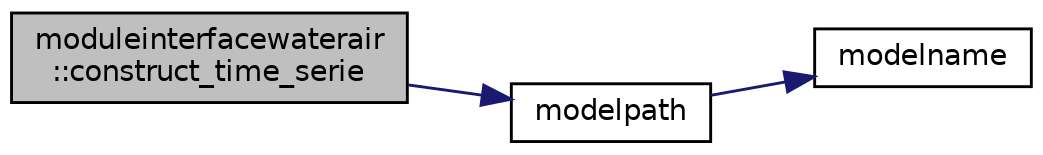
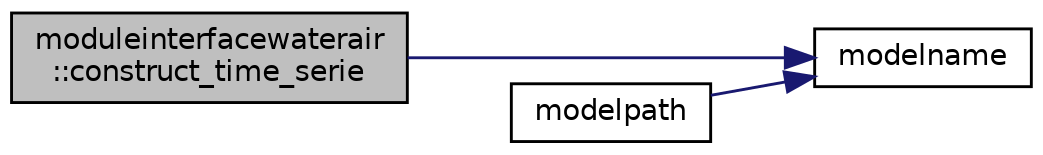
(445, 90) -> (596, 58)
